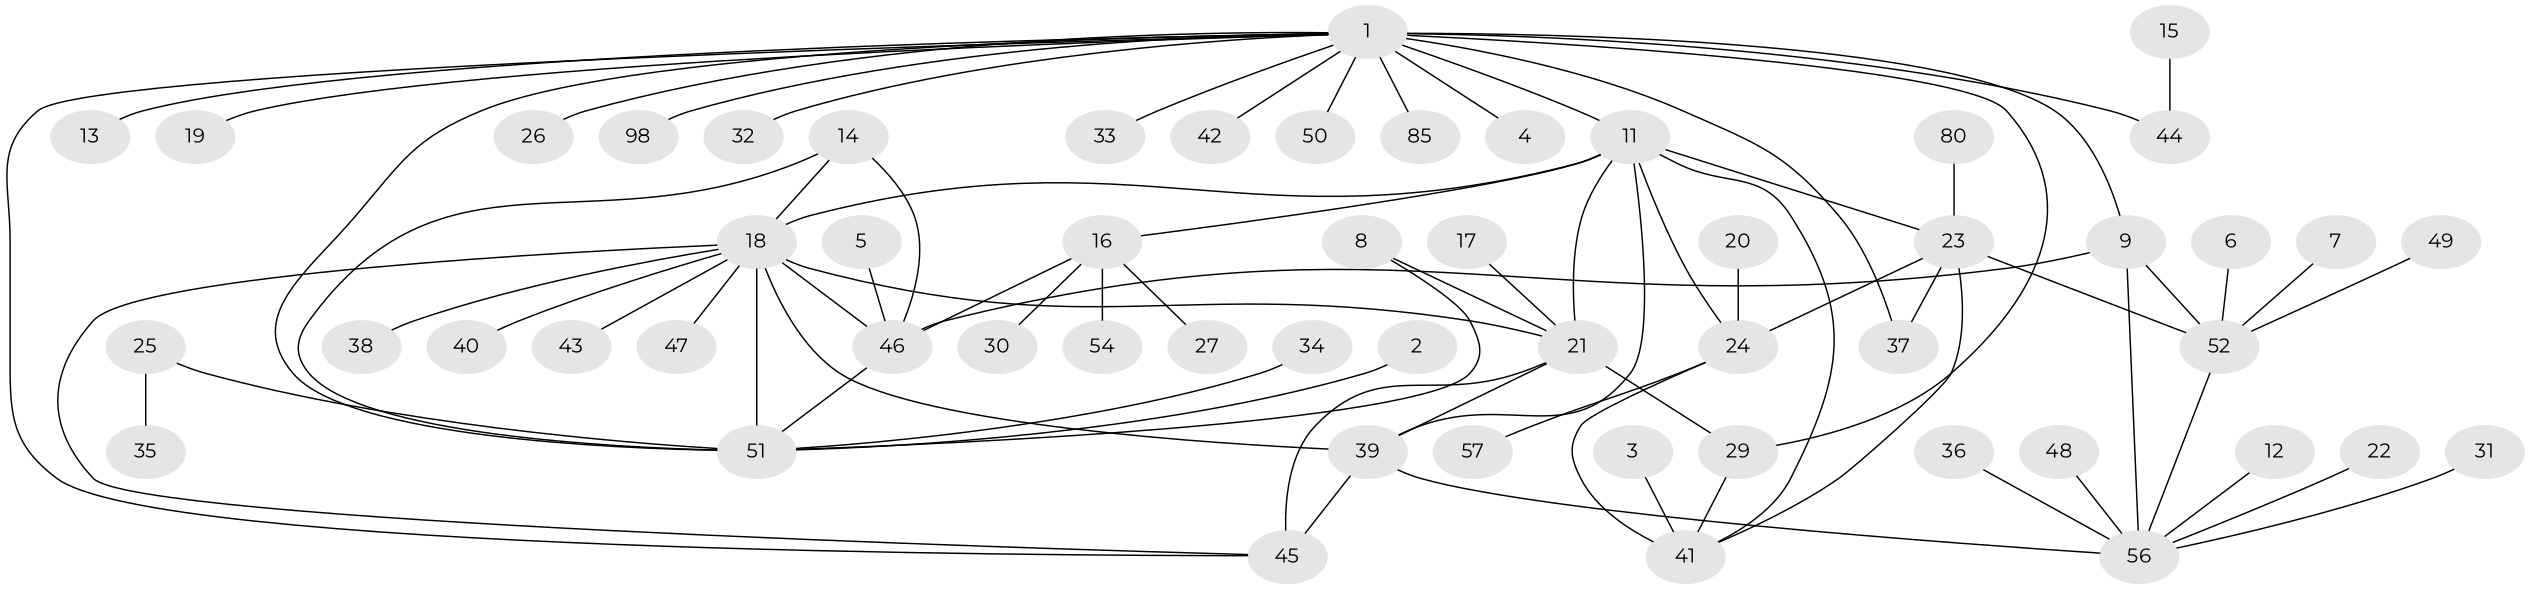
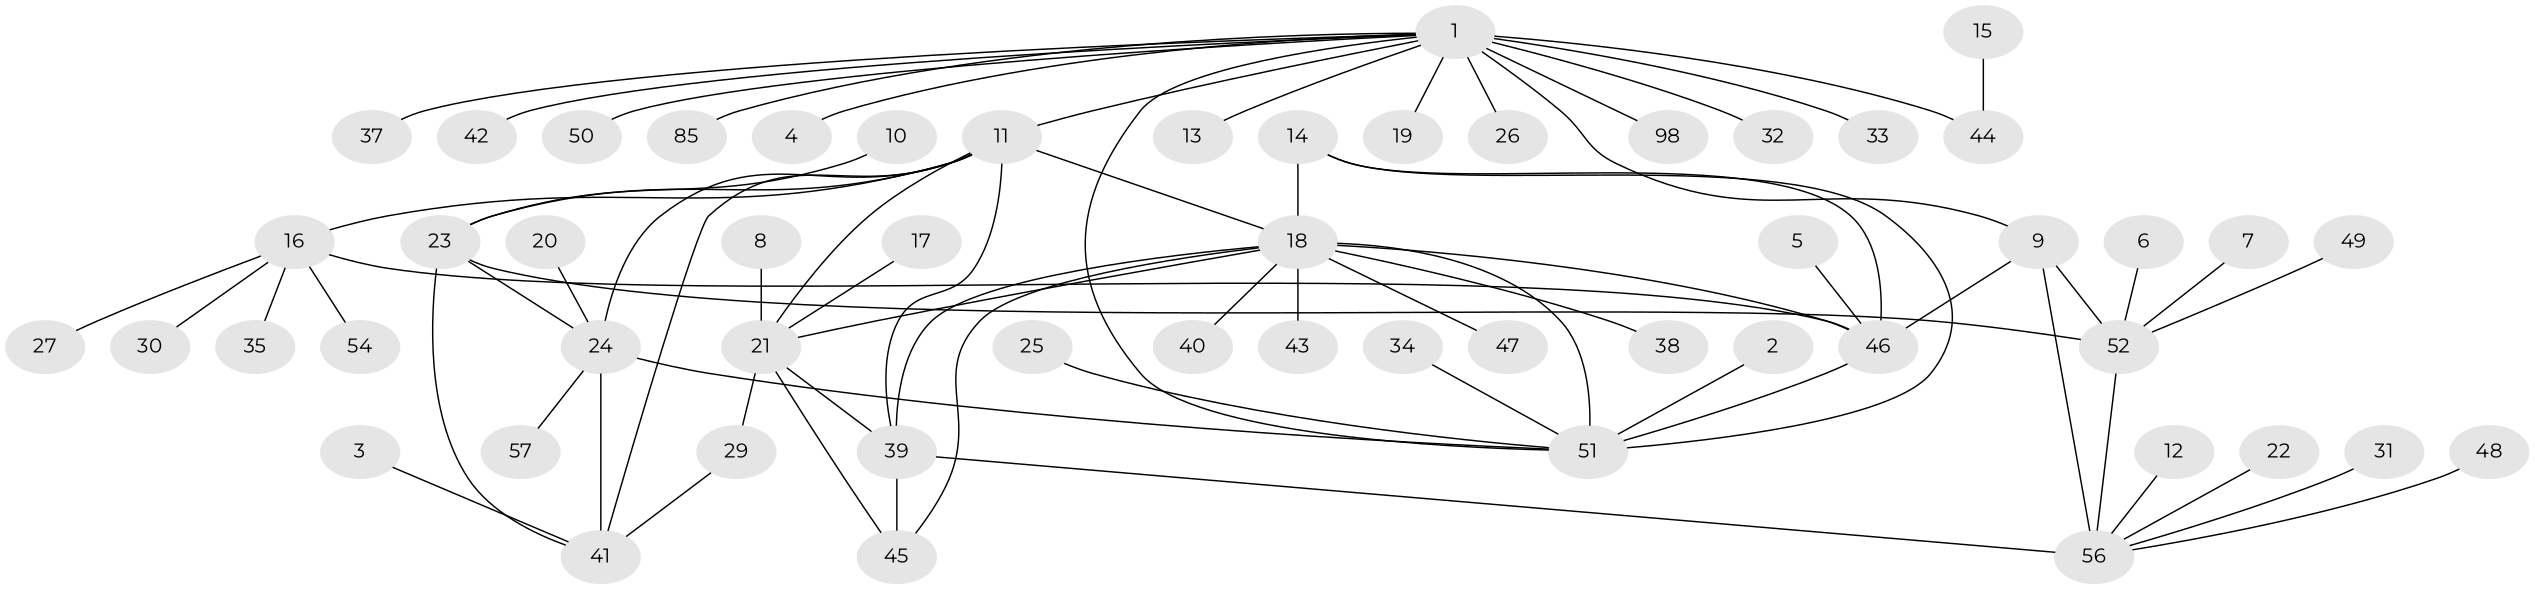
(1955, 90) -> none
(1954, 137) -> (897, 137)
(10, 249) -> none
(1926, 295) -> none
(146, 400) -> (275, 294)
(1215, 424) -> (1091, 419)
(1954, 452) -> none
